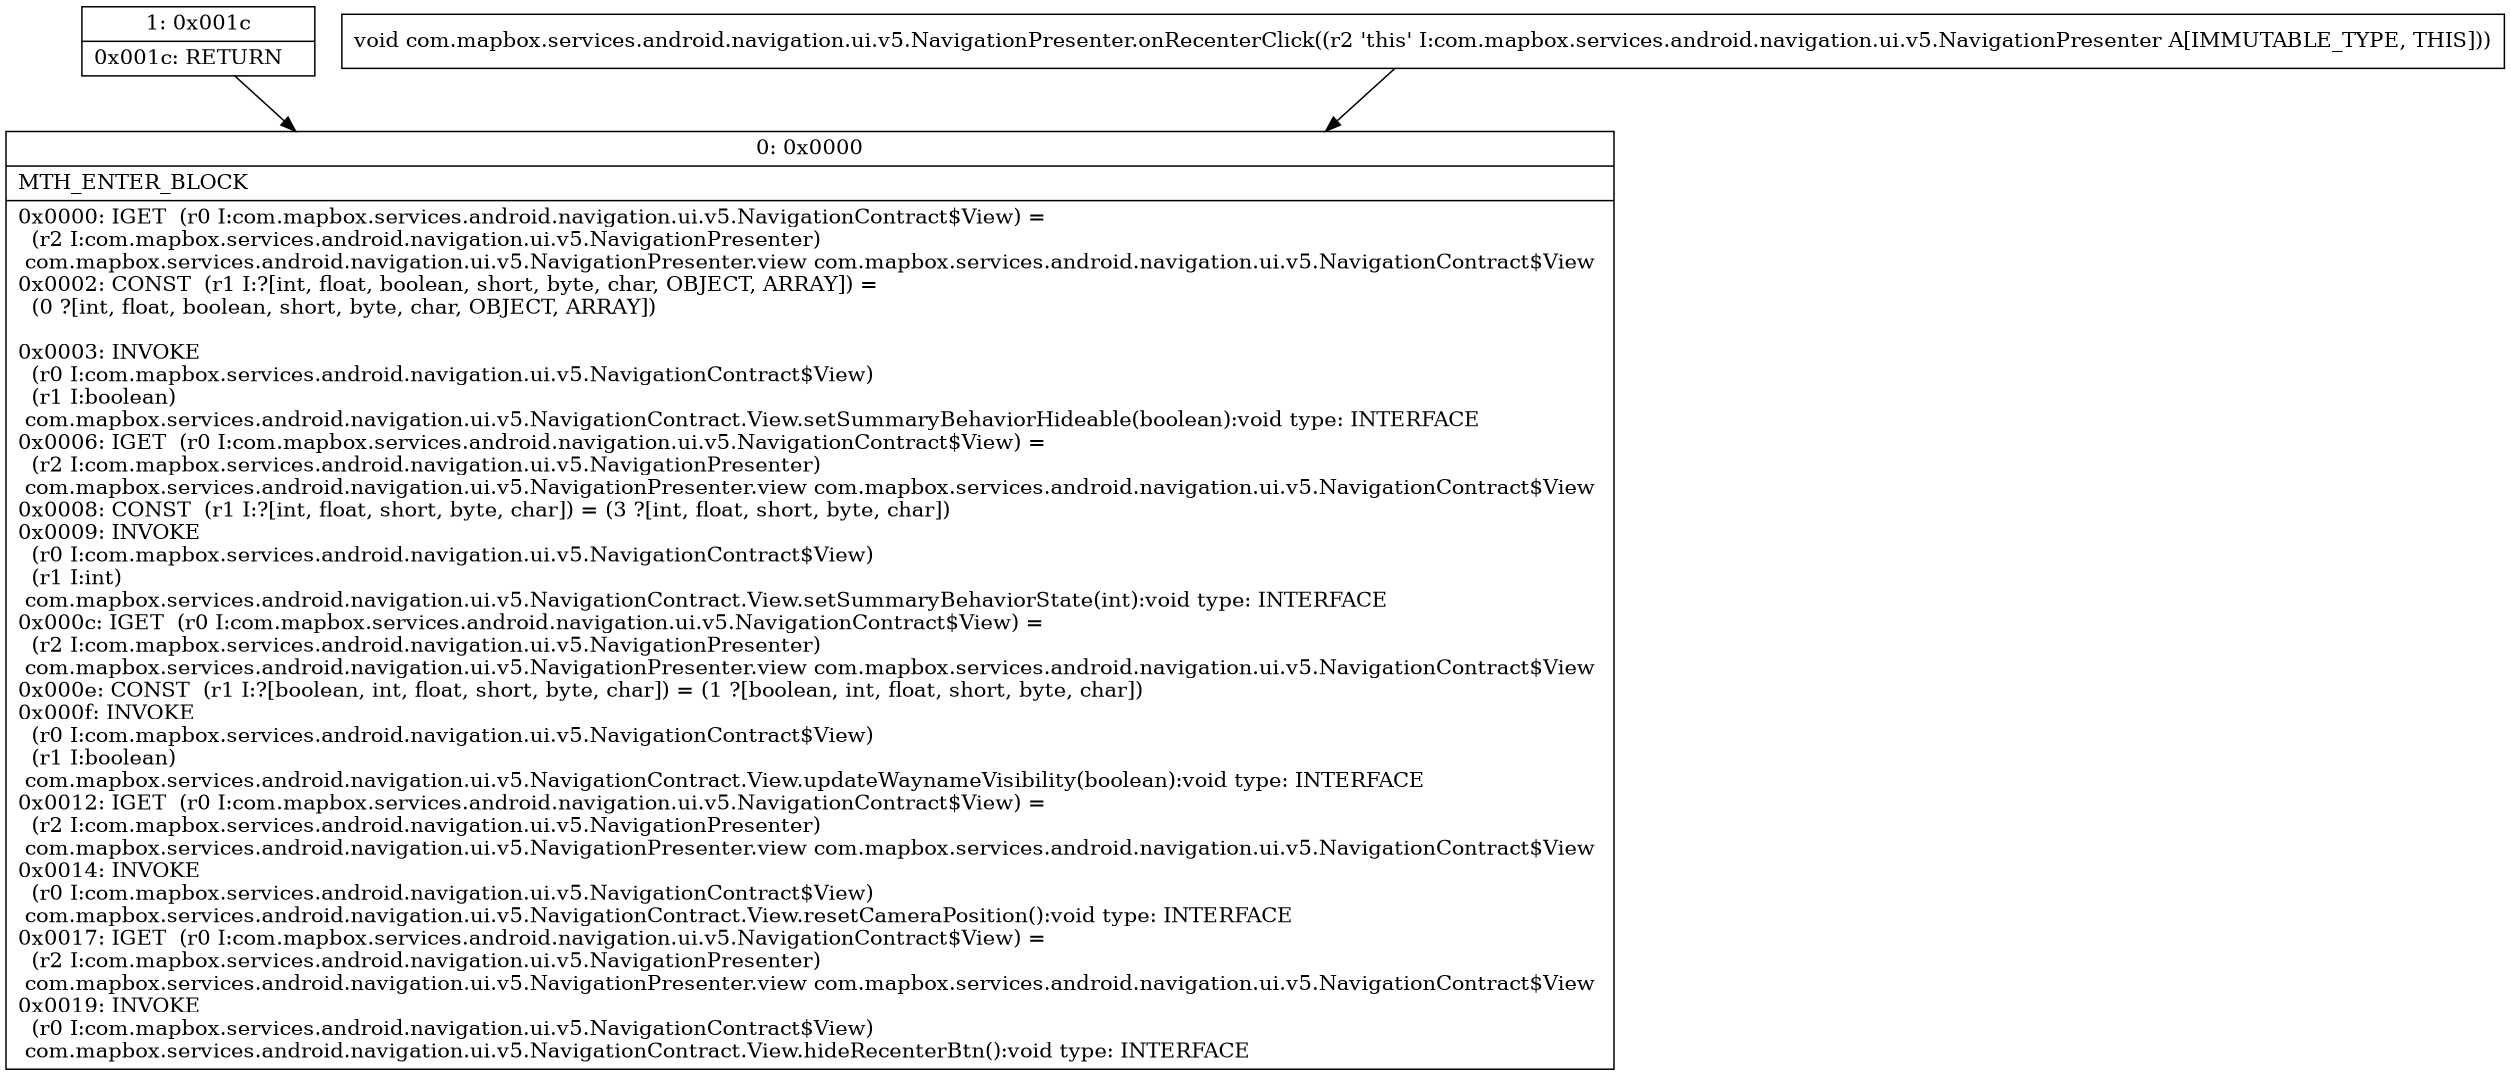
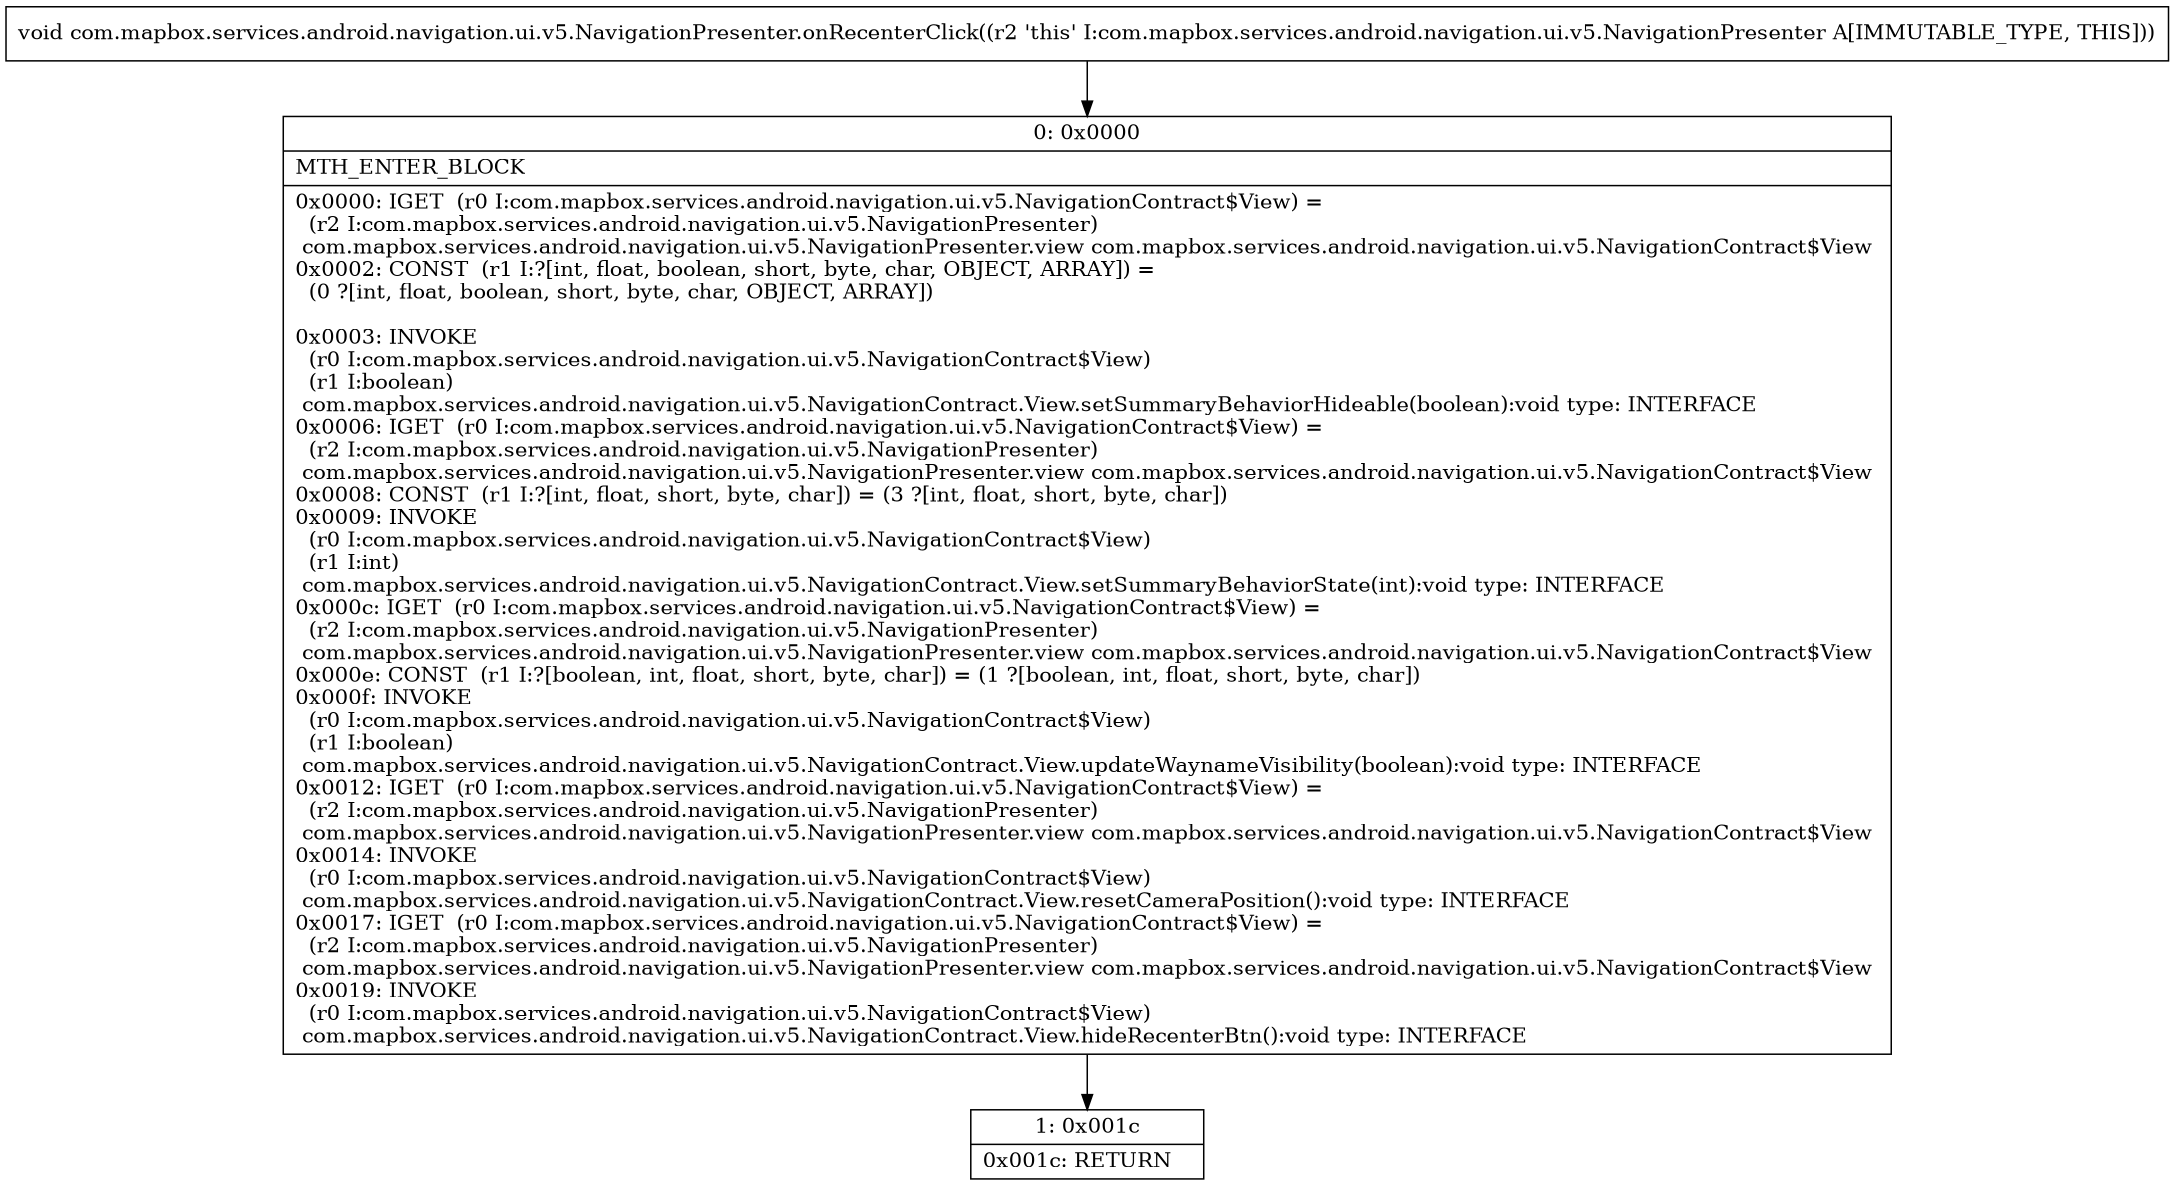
(259, 98) -> (1087, 1075)
